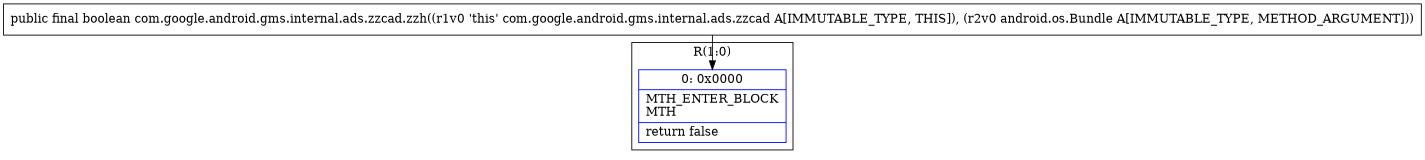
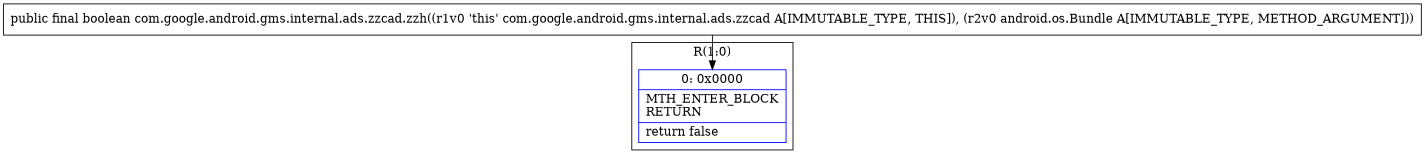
(661, 112) -> (674, 112)
